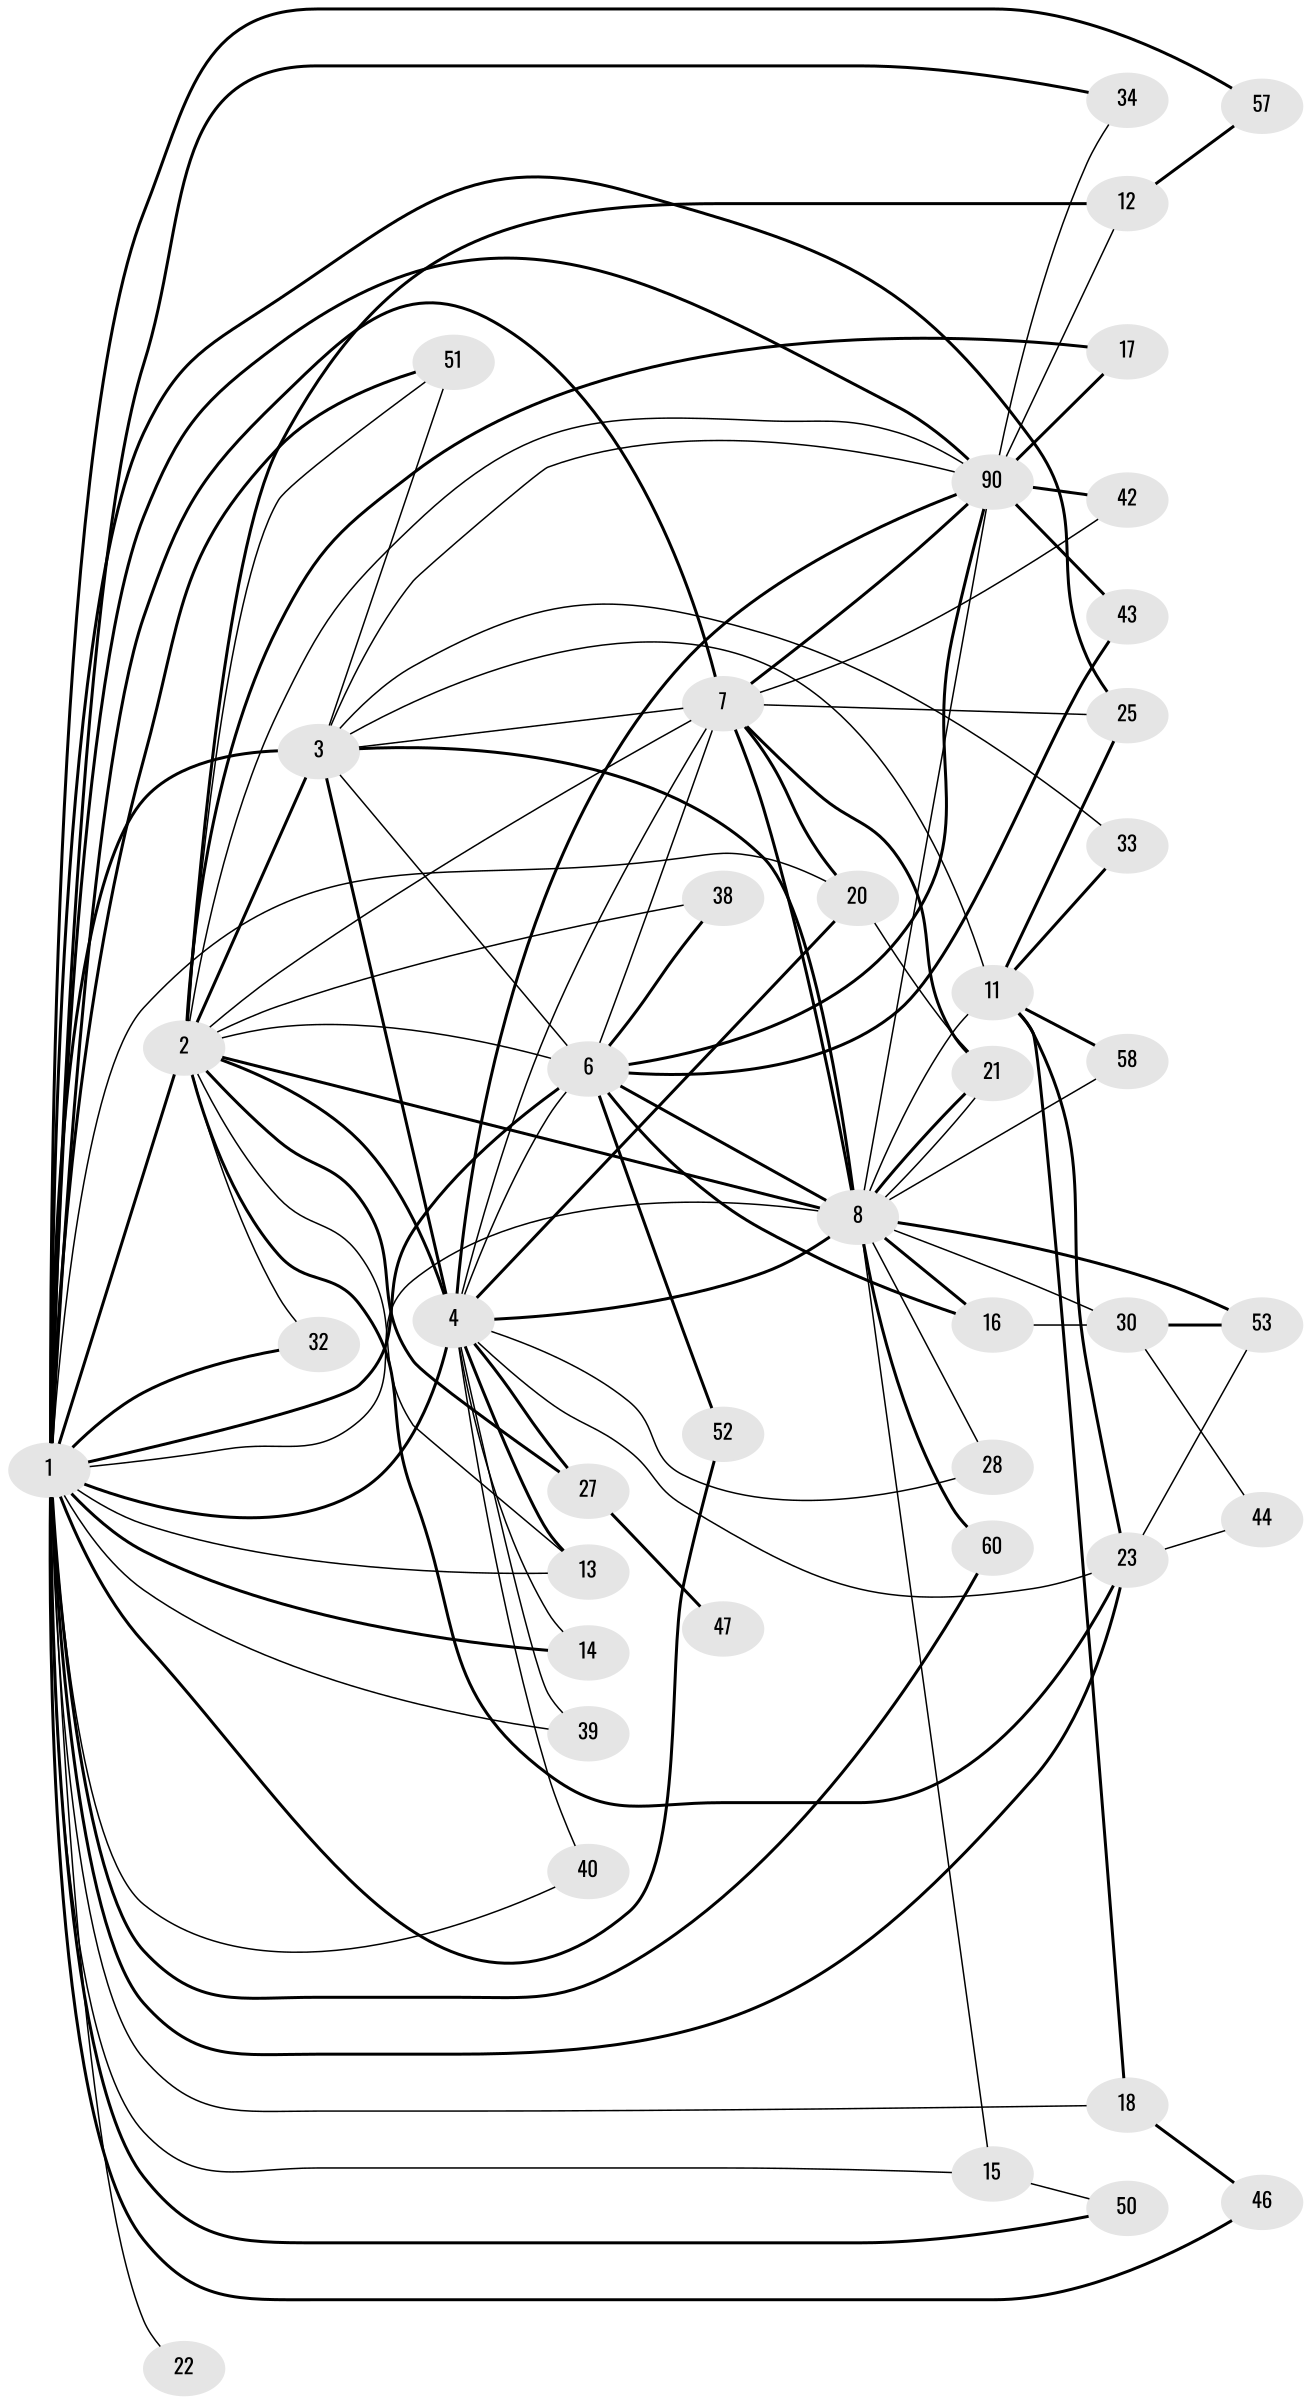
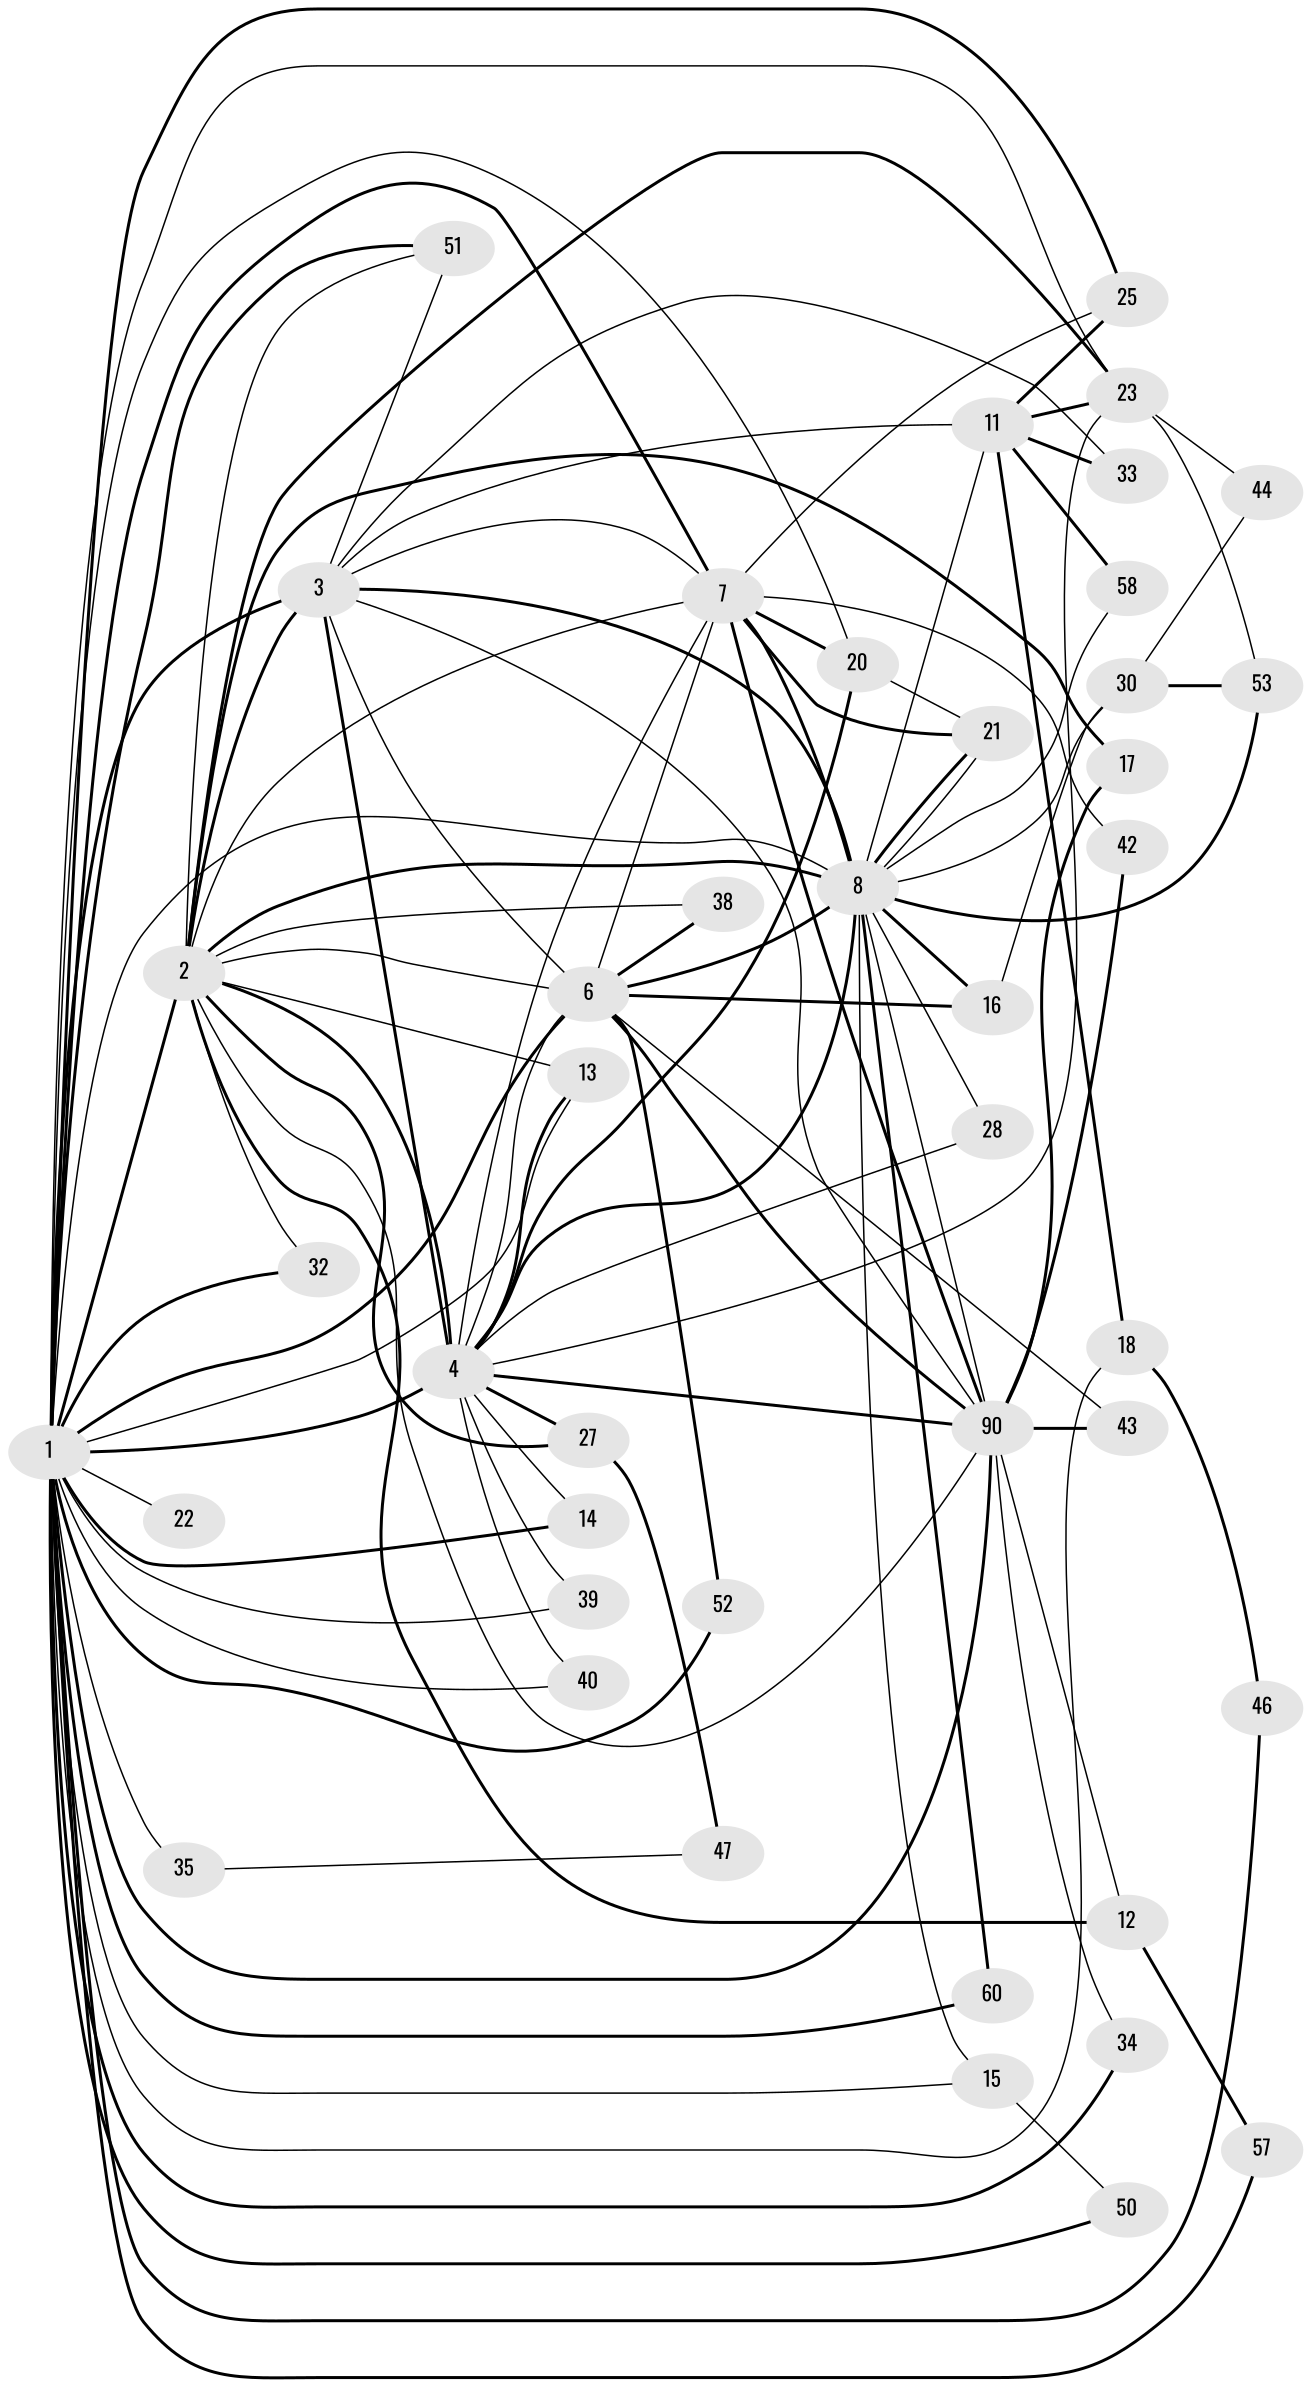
(943, 954) -> (882, 1231)
none -> (184, 1870)
(473, 2054) -> (163, 228)
